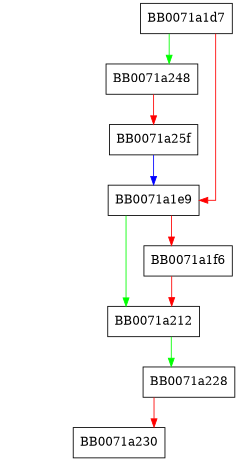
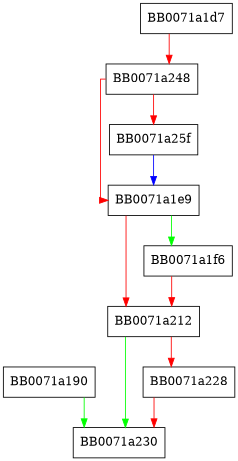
(169, 45) -> (169, 45)
(216, 121) -> (101, 138)
(171, 226) -> (171, 226)
(126, 257) -> (126, 257)
(171, 348) -> (171, 348)
none -> (125, 378)
none -> (49, 382)
